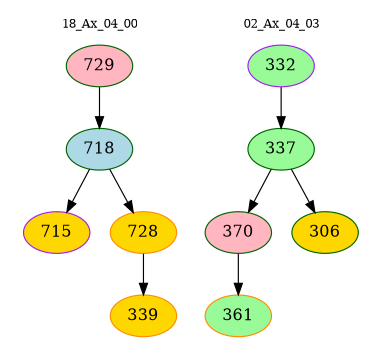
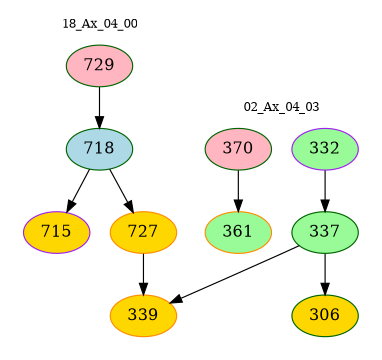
(263, 185) -> (240, 272)
(143, 233) -> (143, 233)
